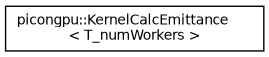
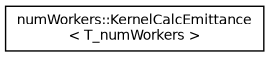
(135, 29) -> (135, 29)
